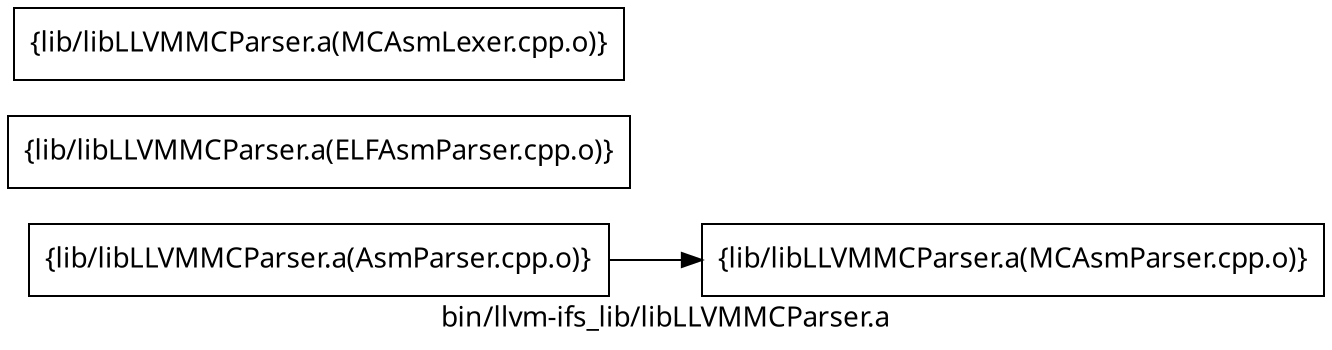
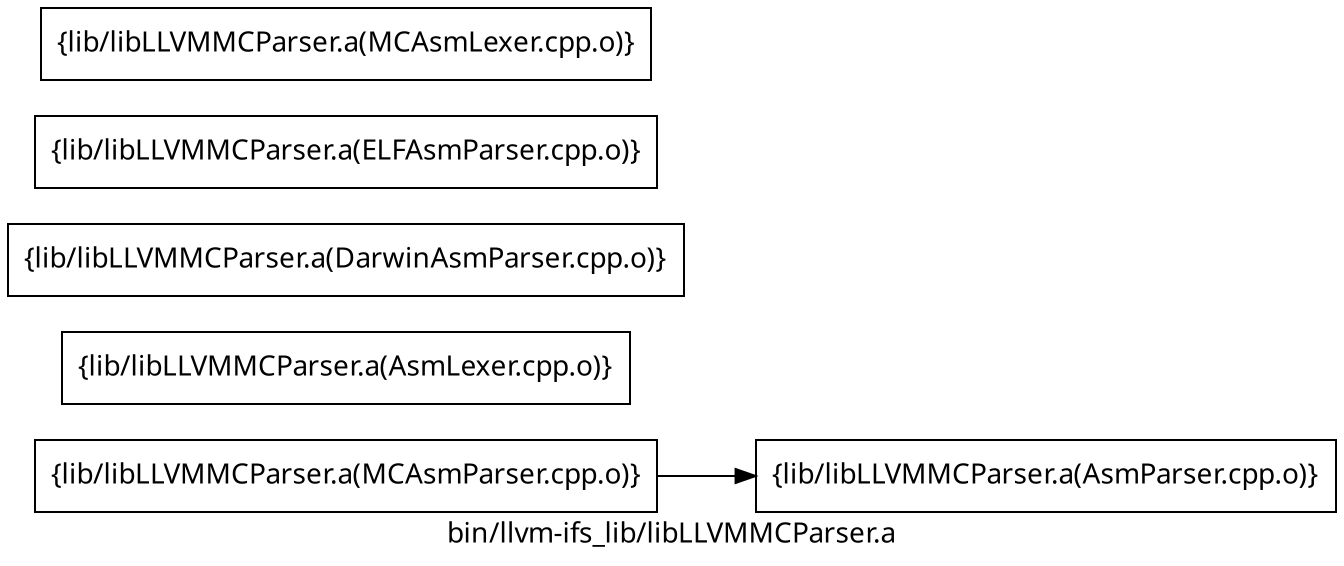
none -> (346, 260)
(646, 260) -> (696, 476)
none -> (346, 368)
